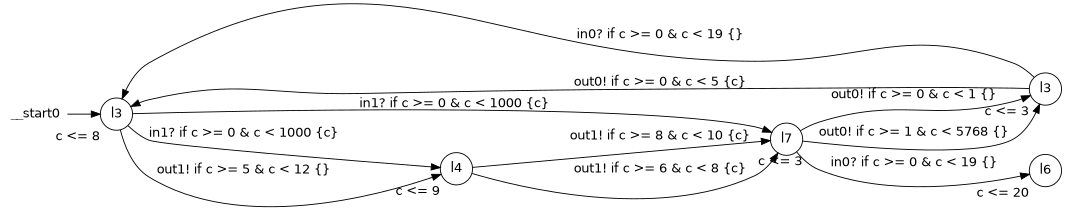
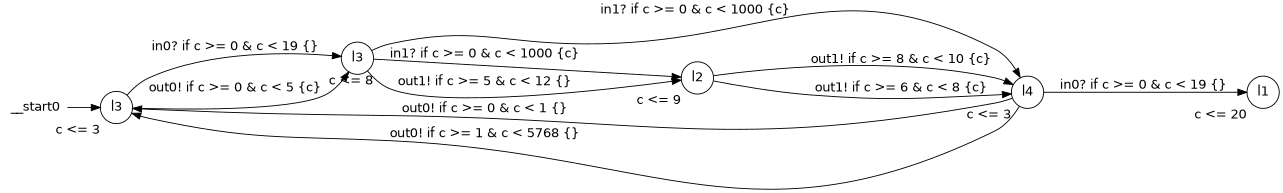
(79, 114) -> (79, 107)
(787, 139) -> (1028, 92)
(456, 169) -> (697, 78)
(1045, 171) -> (1263, 92)
